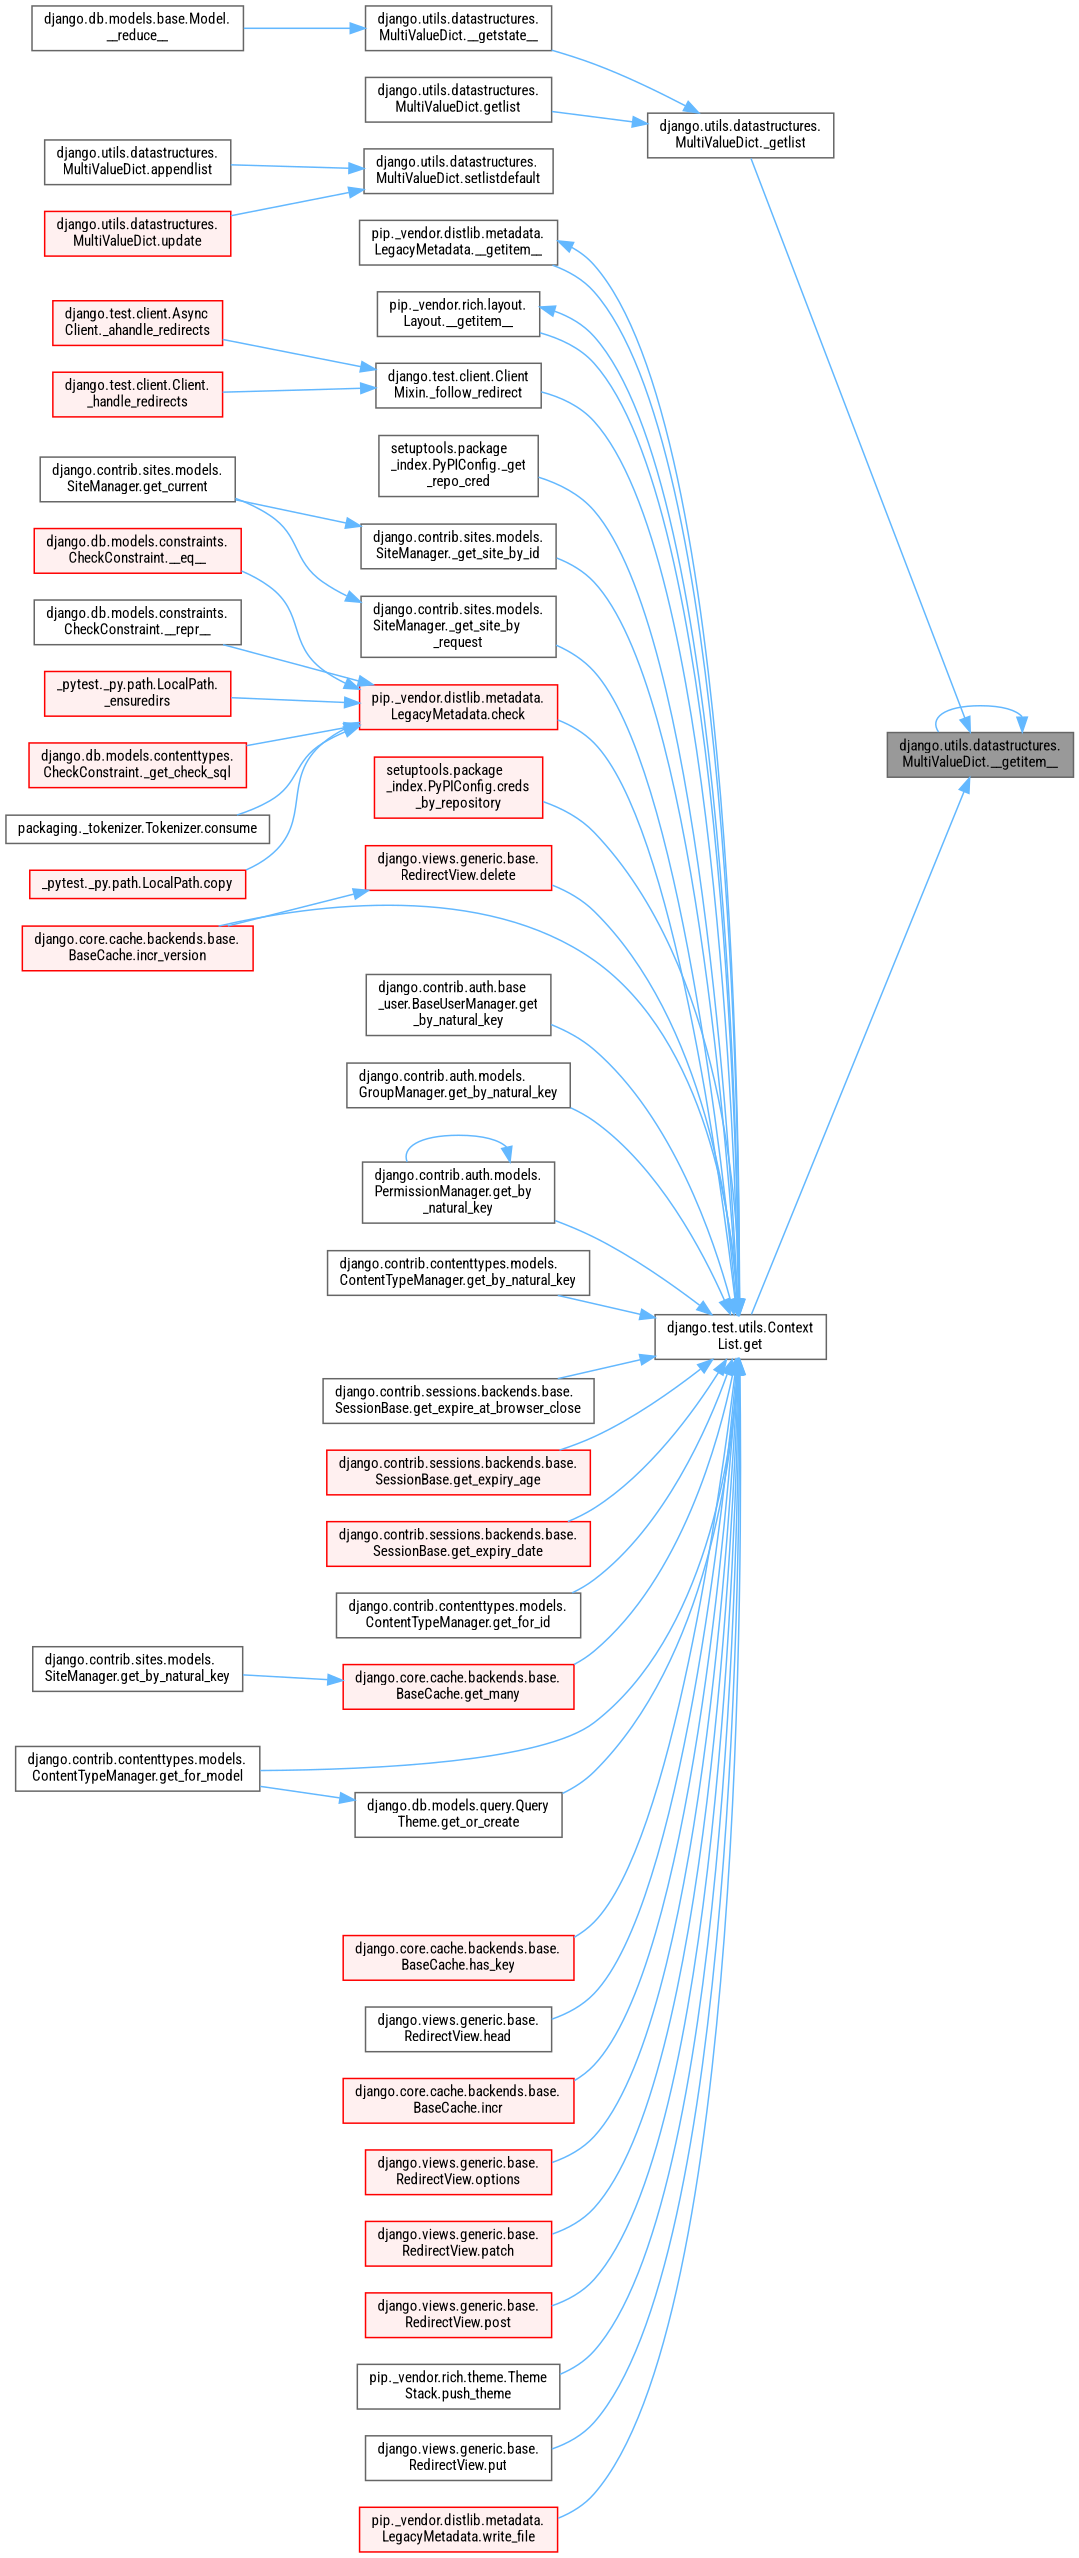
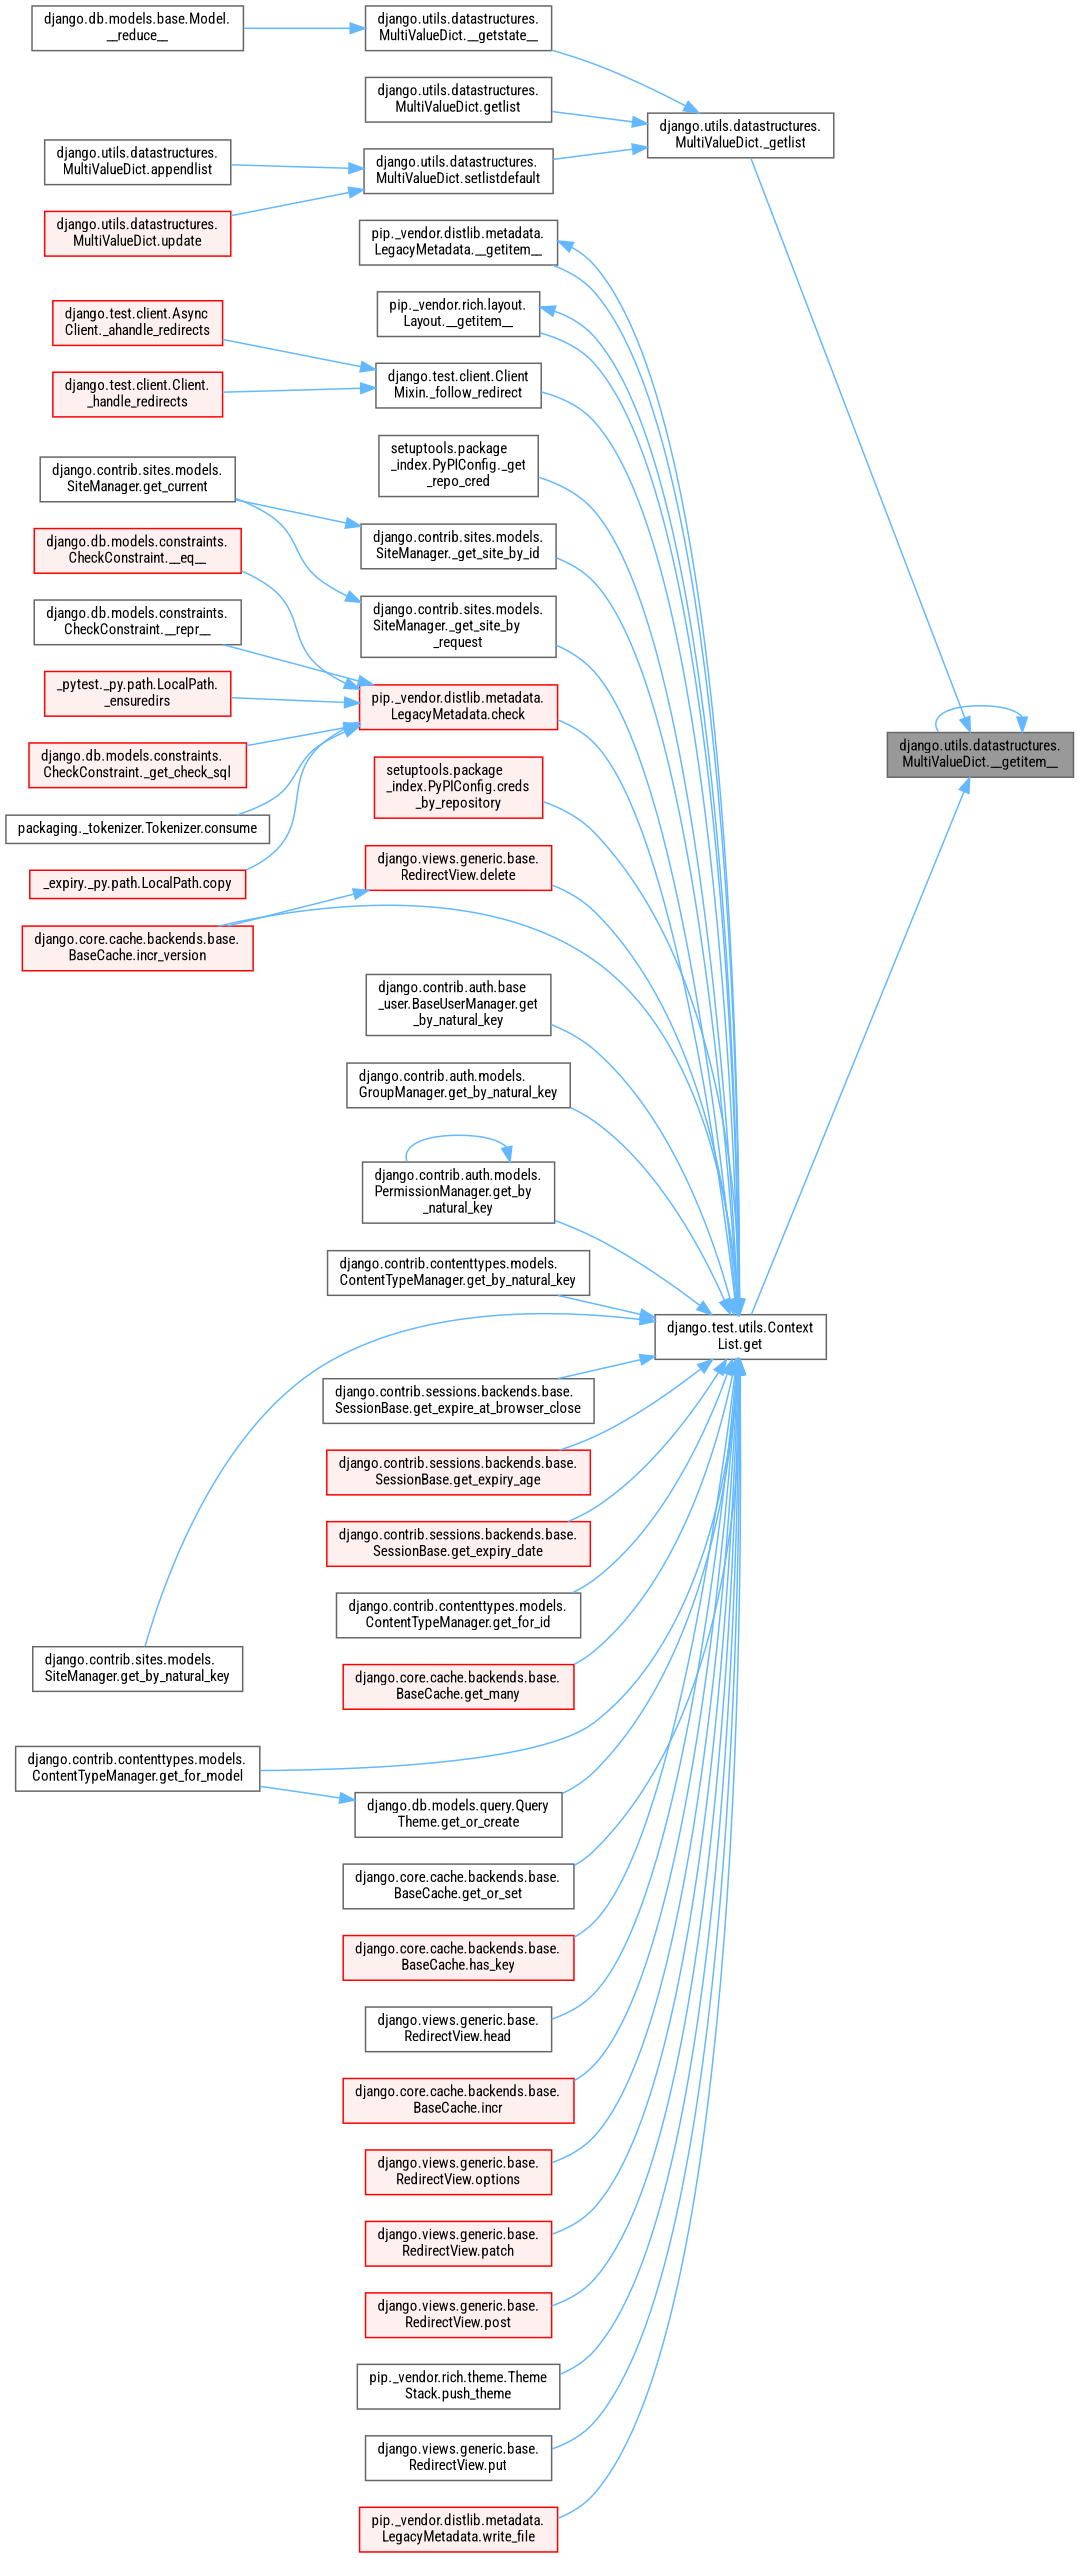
none -> (593, 154)
(138, 765) -> (138, 765)
(138, 884) -> (138, 884)
(285, 1677) -> (318, 1369)
none -> (459, 1886)
